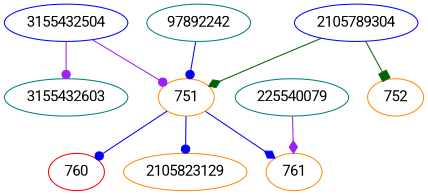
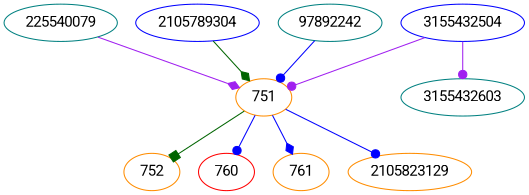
(374, 56) -> (212, 132)
(293, 129) -> (163, 60)
